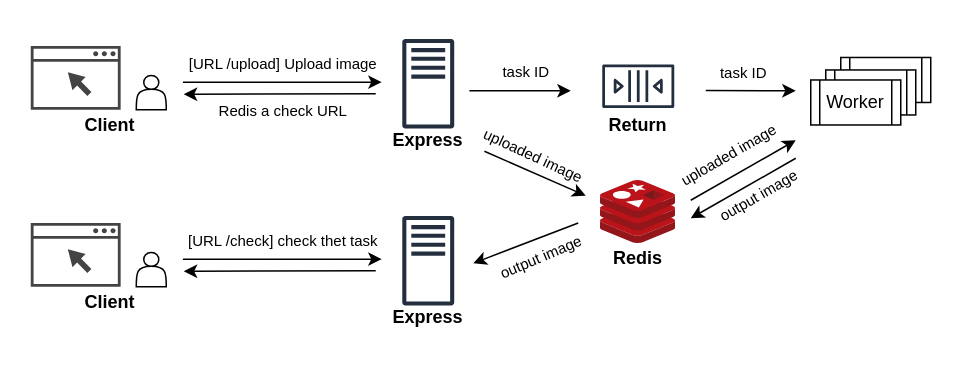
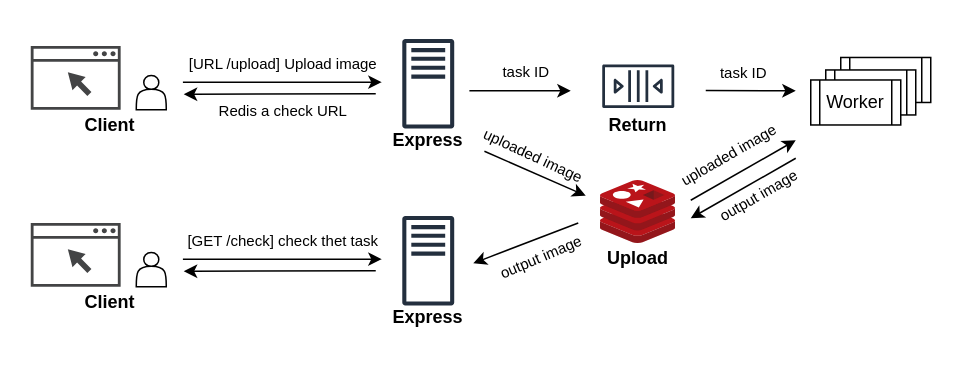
(284, 241) -> (284, 241)
(638, 259) -> (638, 259)
